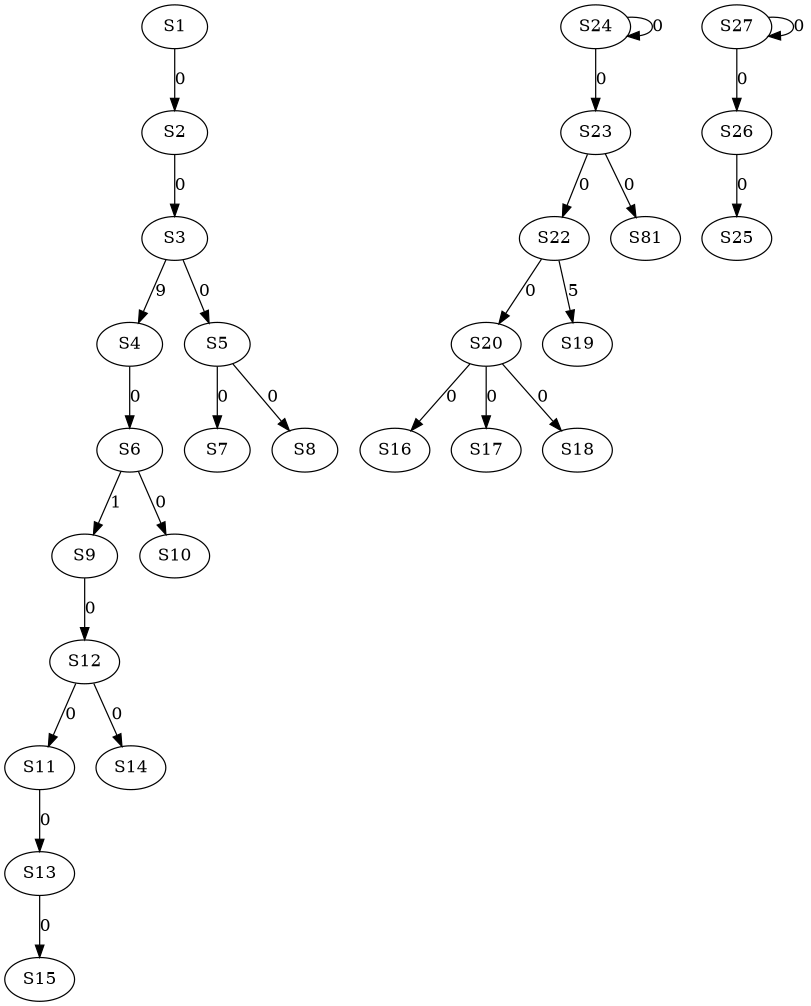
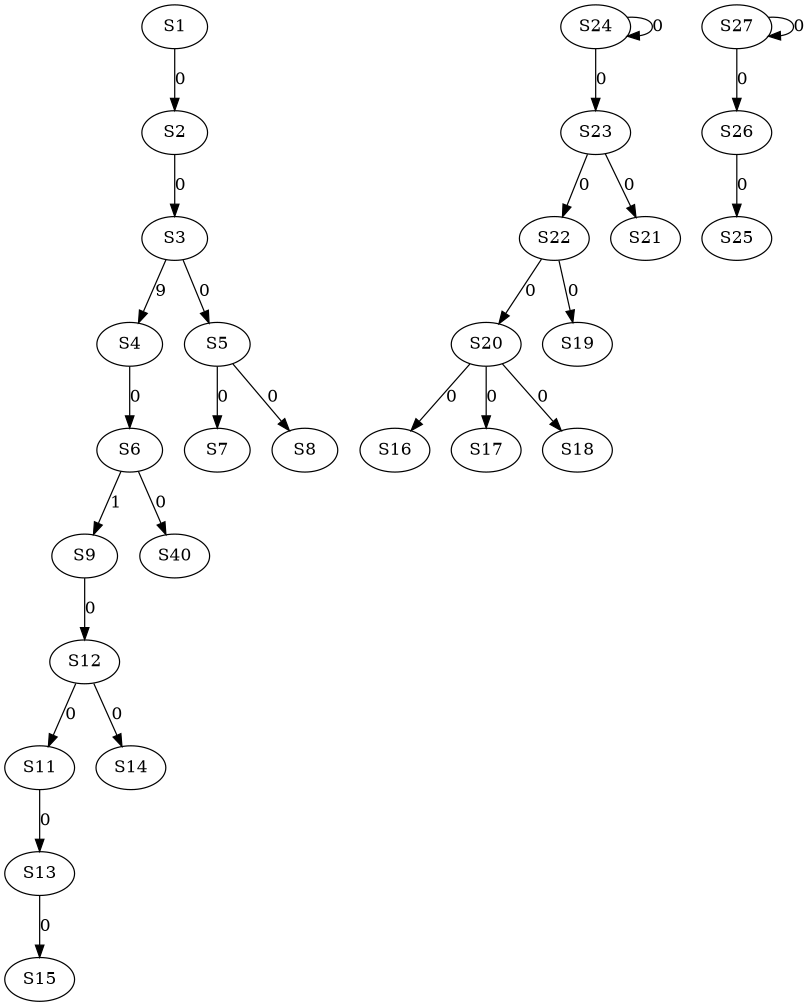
(646, 238) -> (646, 238)
(574, 291) -> (574, 291)
(175, 556) -> (175, 556)
